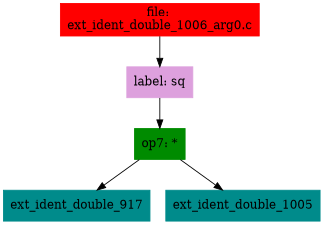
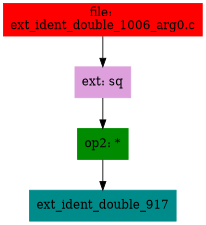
(160, 82) -> (103, 82)
(160, 144) -> (103, 144)
(243, 206) -> none
